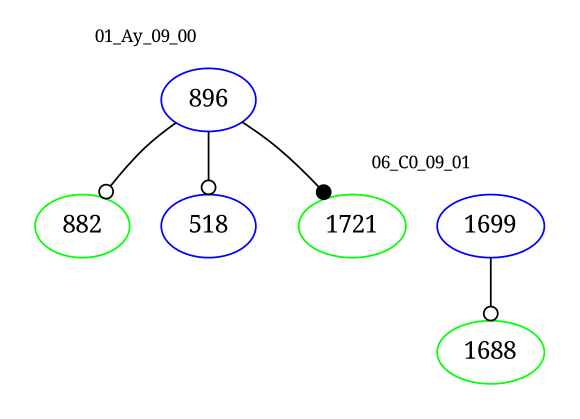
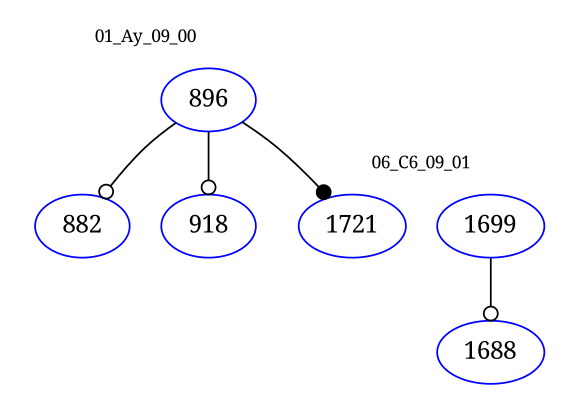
(422, 164) -> (422, 164)
(82, 226) -> (82, 226)
(209, 226) -> (209, 226)
(352, 226) -> (352, 226)
(491, 352) -> (491, 352)
